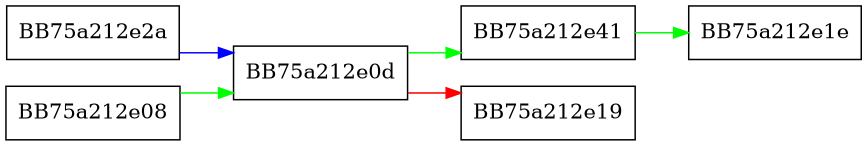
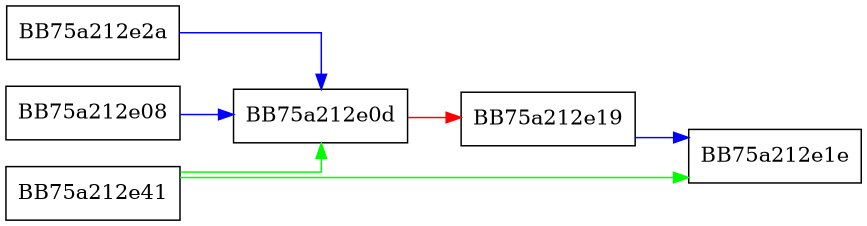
(427, 53) -> (258, 172)
(199, 93) -> (199, 115)
none -> (654, 138)
